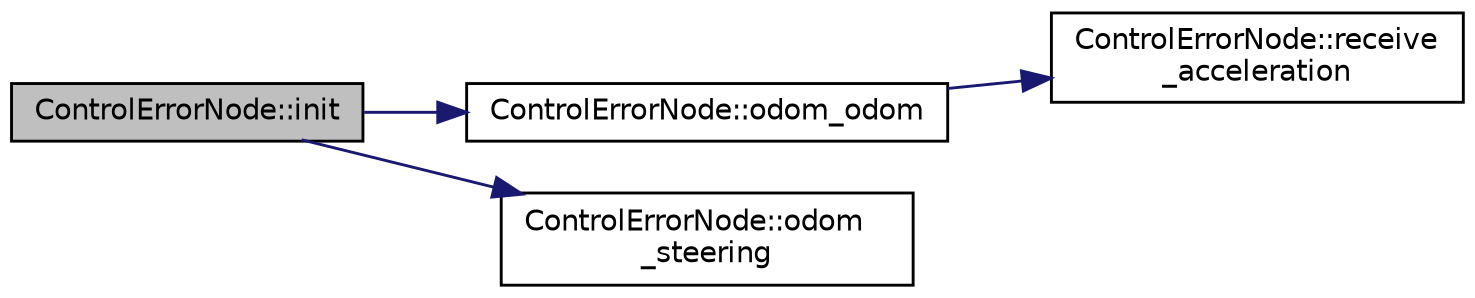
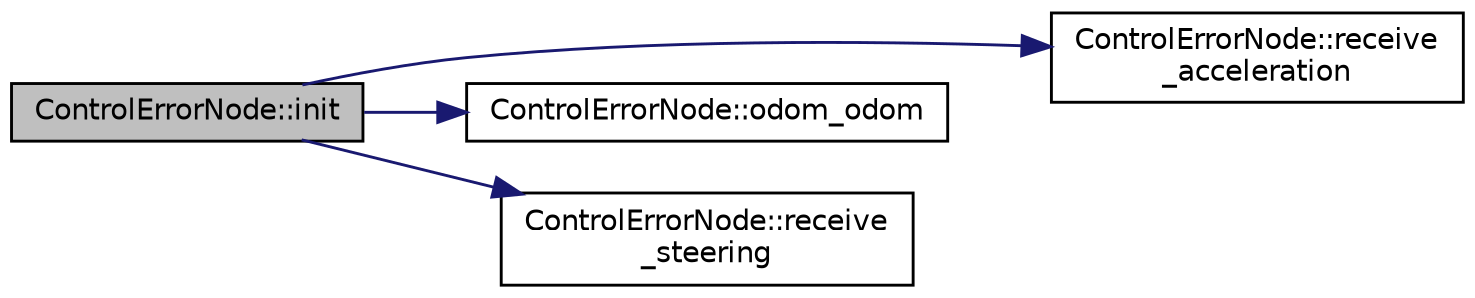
(985, 85) -> (660, 45)
(707, 239) -> (707, 239)
